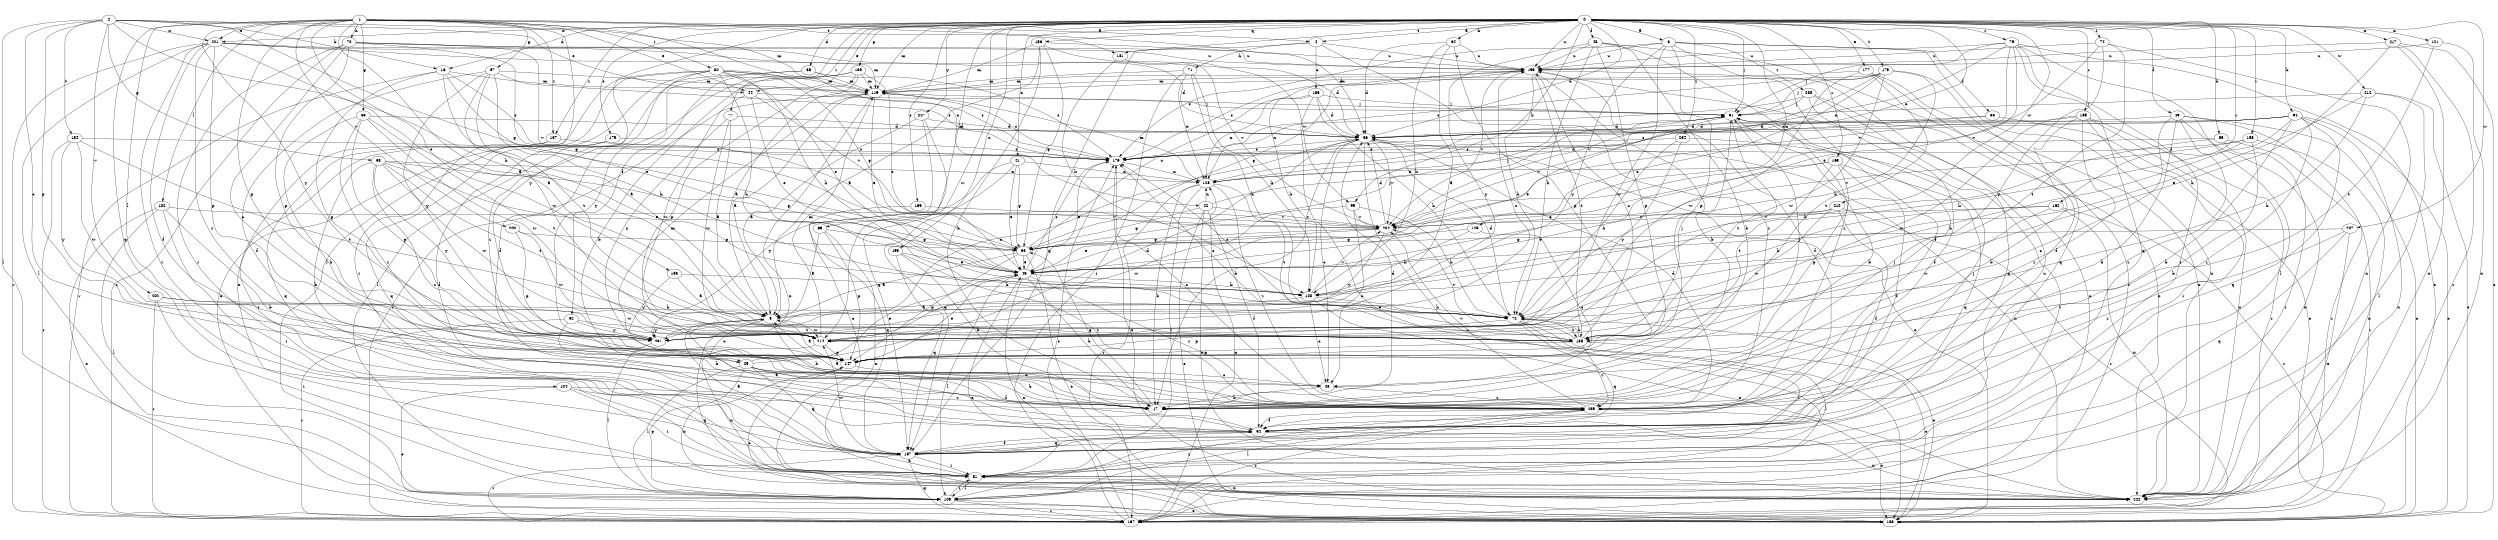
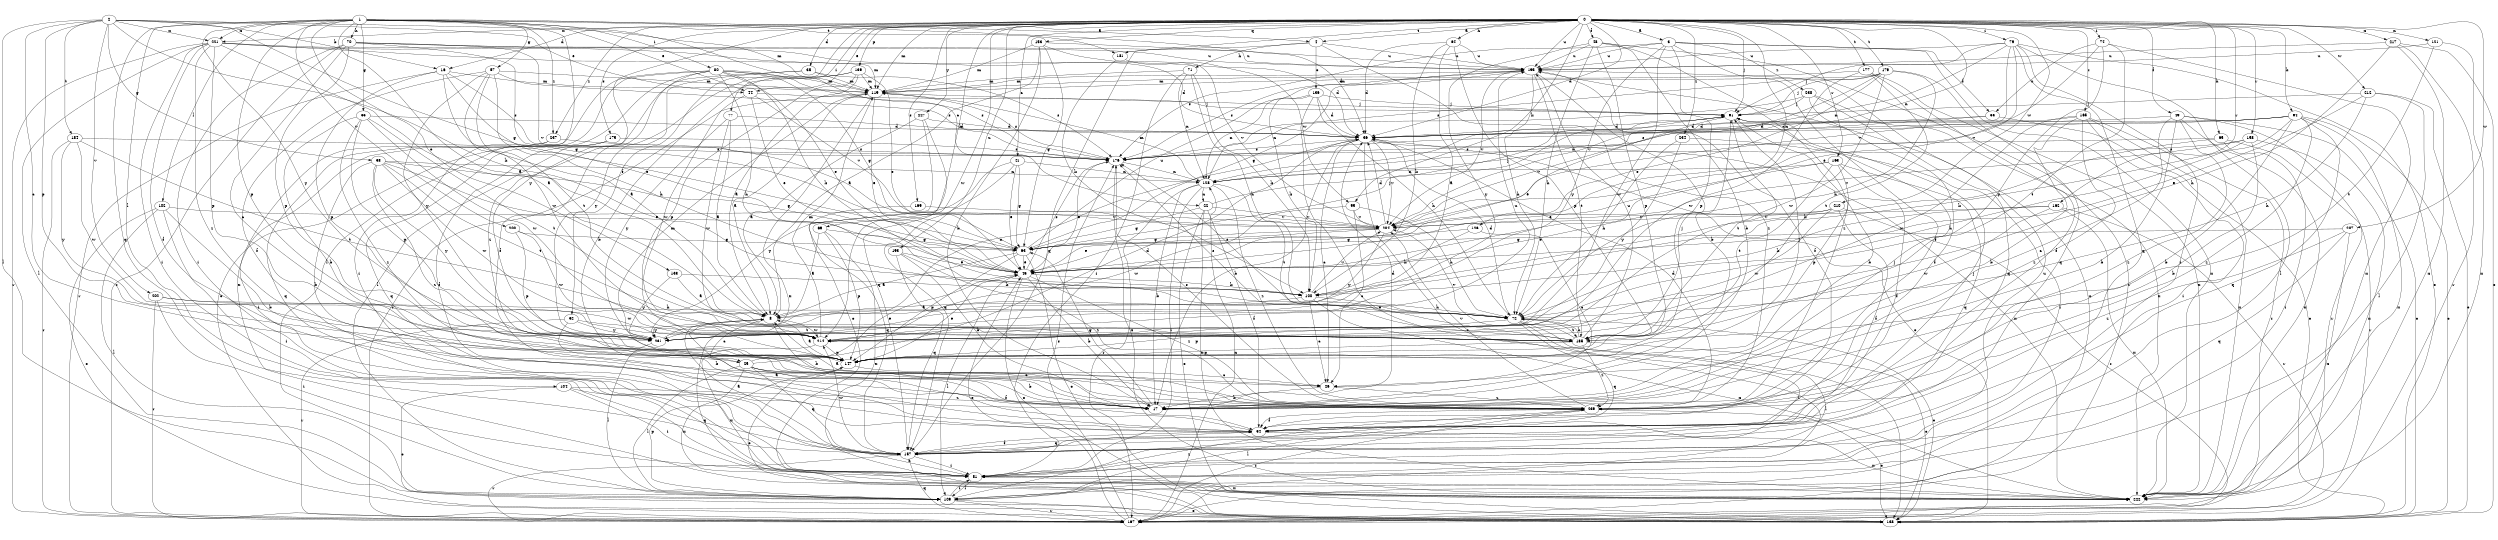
(1855, 42) -> (1855, 42)
(1818, 58) -> (2043, 71)
(553, 138) -> (553, 138)
(1387, 147) -> none
(1206, 196) -> (1202, 193)
